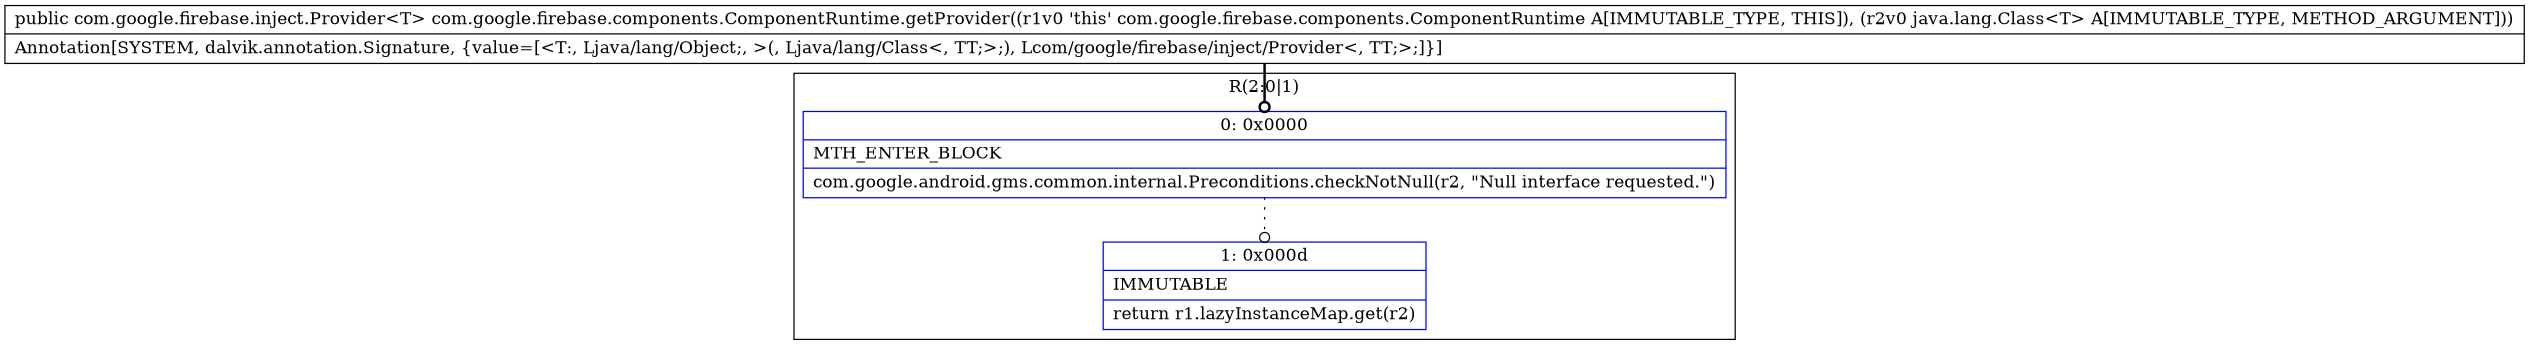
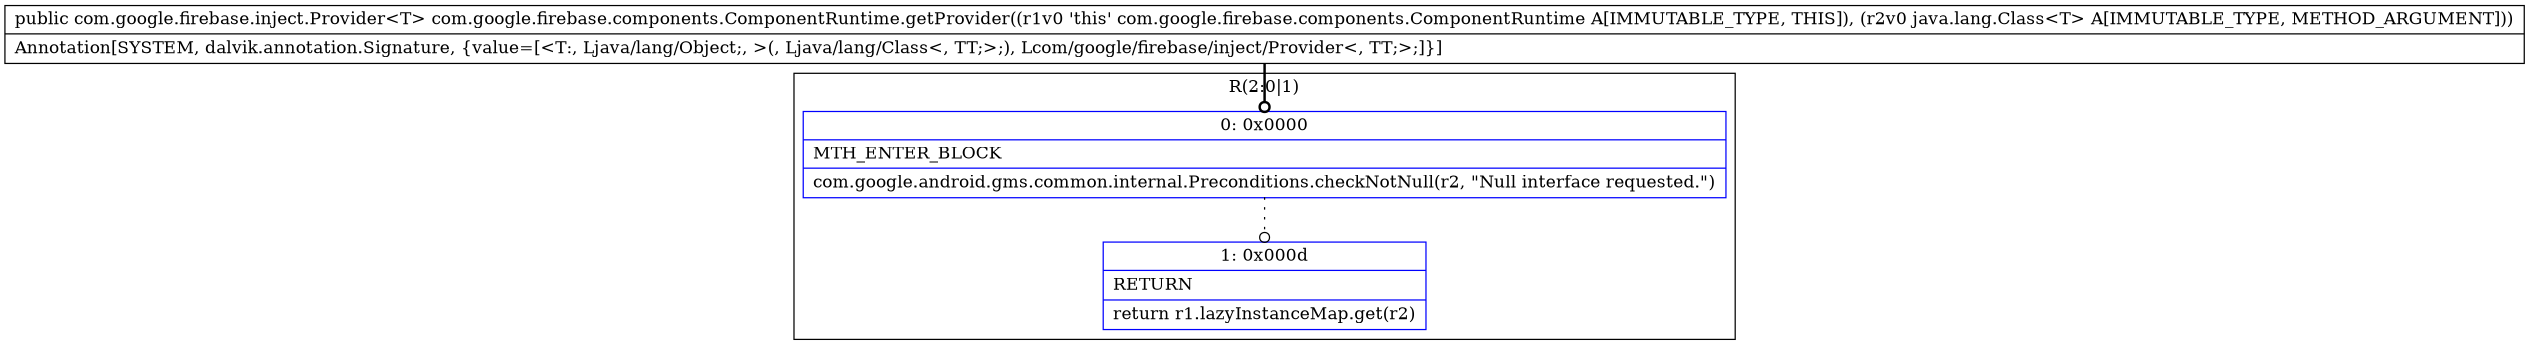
(1171, 285) -> (1153, 285)
